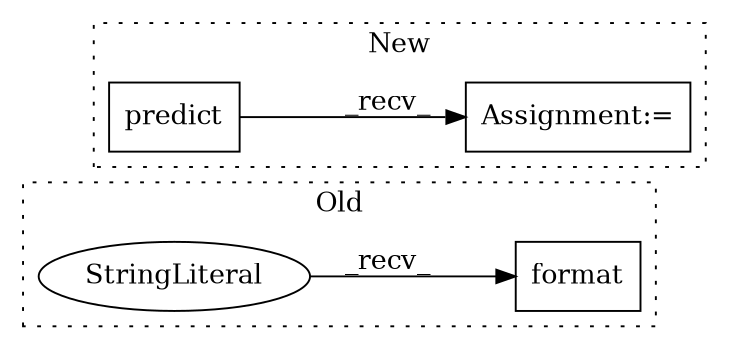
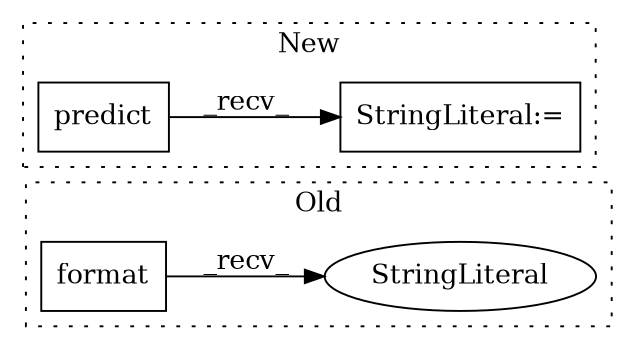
(578, 117) -> (460, 117)
(403, 276) -> (235, 276)
